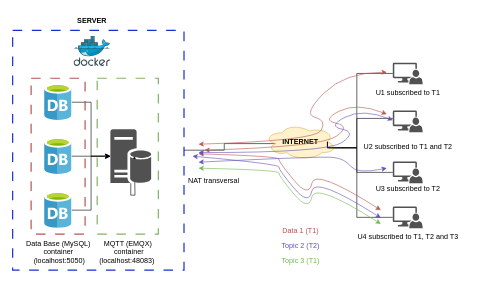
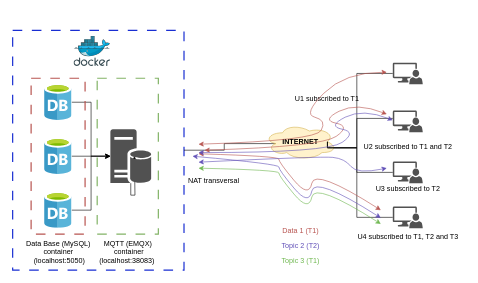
(92, 21) -> none
(408, 93) -> (327, 99)
(128, 252) -> (128, 252)
